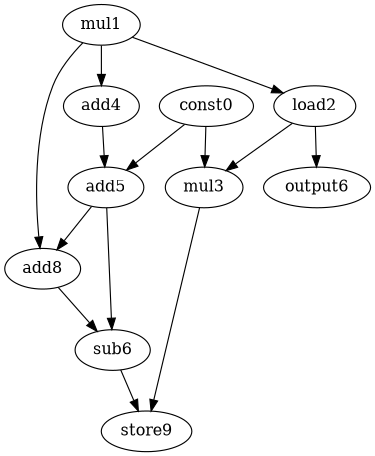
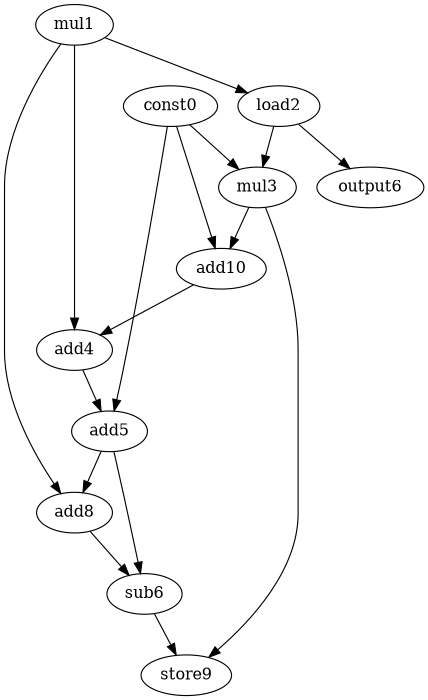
none -> (221, 269)
